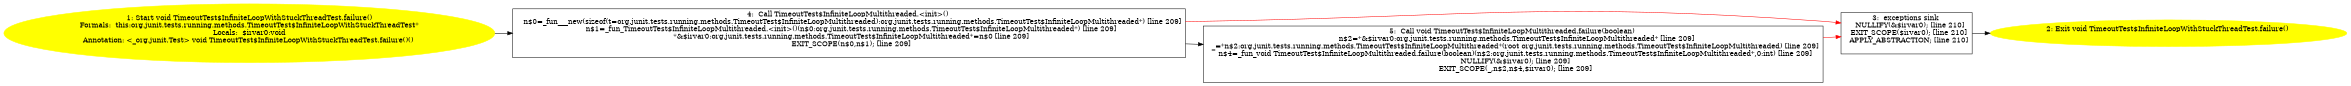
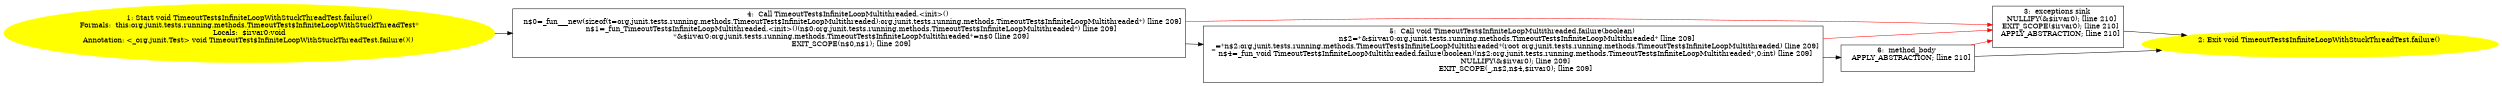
none -> (1908, 58)
